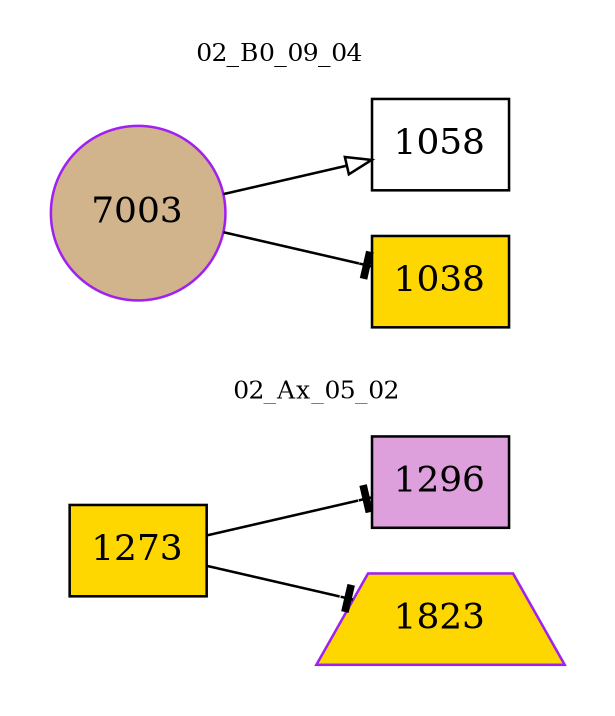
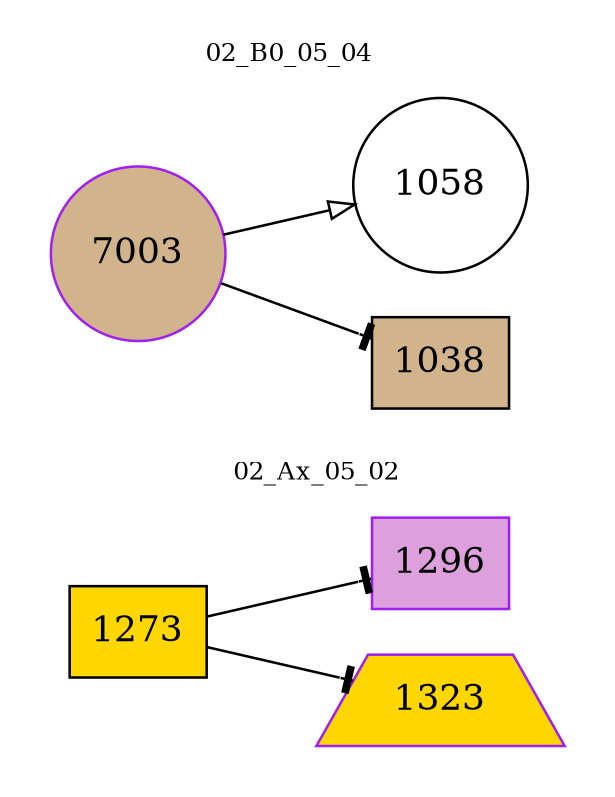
(280, 55) -> (289, 55)
(441, 145) -> (441, 185)
(441, 282) -> (441, 363)
(441, 482) -> (441, 563)
(441, 619) -> (441, 700)
